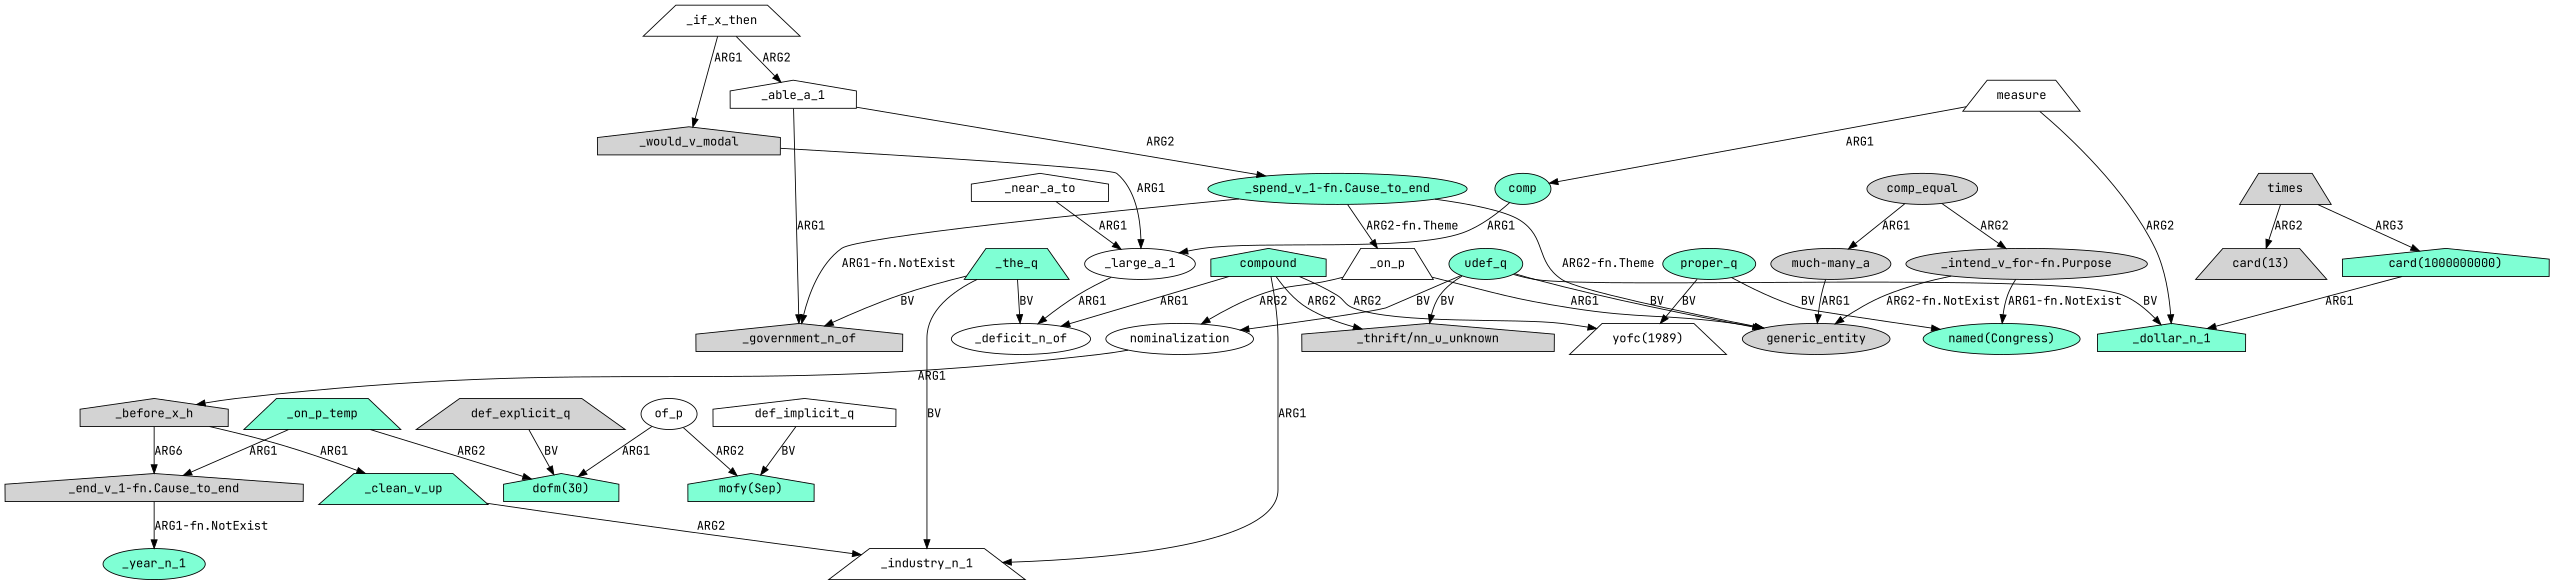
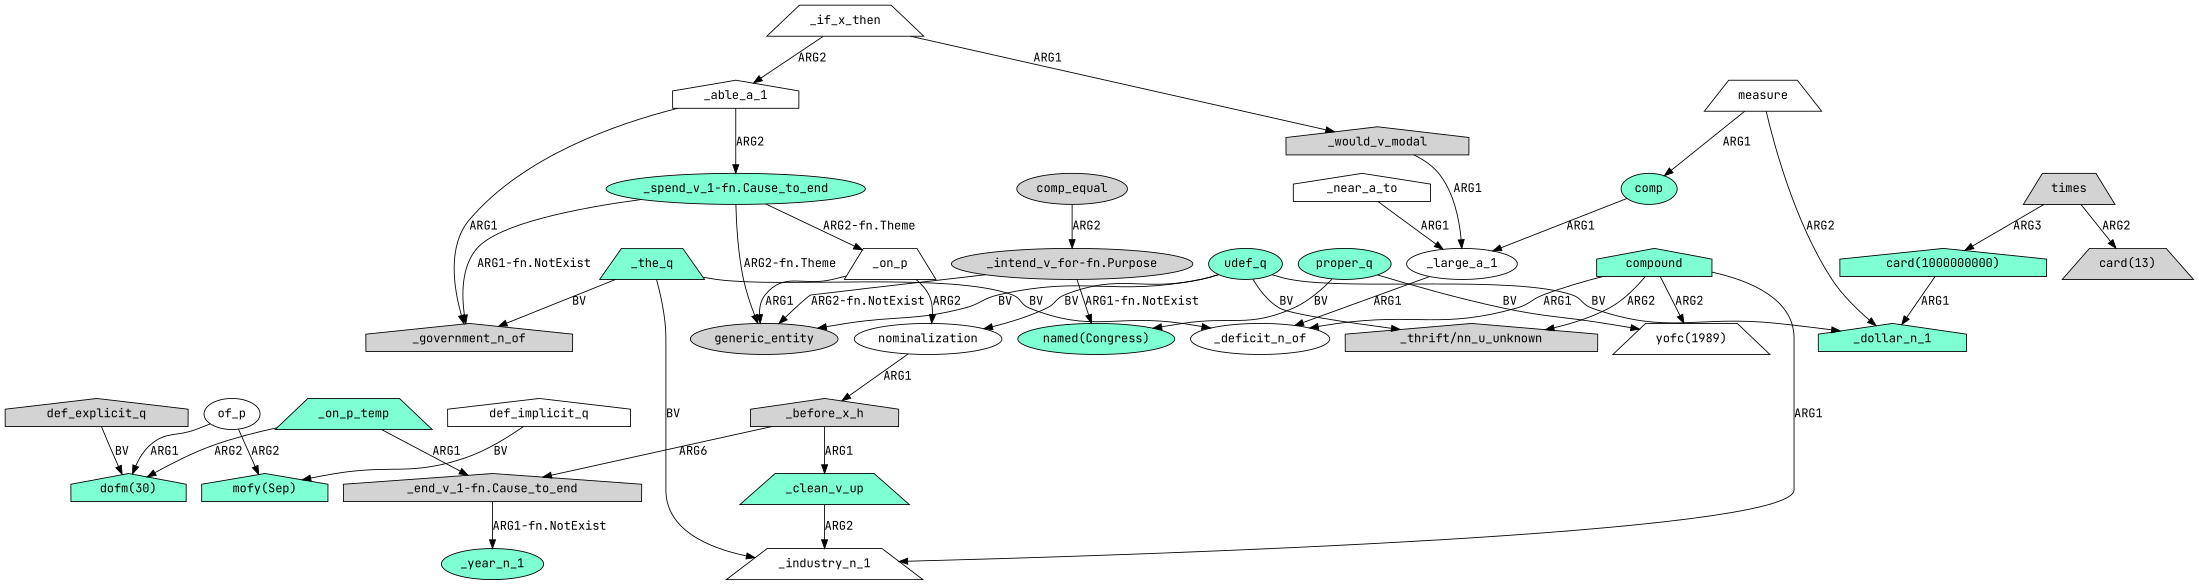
(1831, 264) -> none
(521, 414) -> (97, 414)
